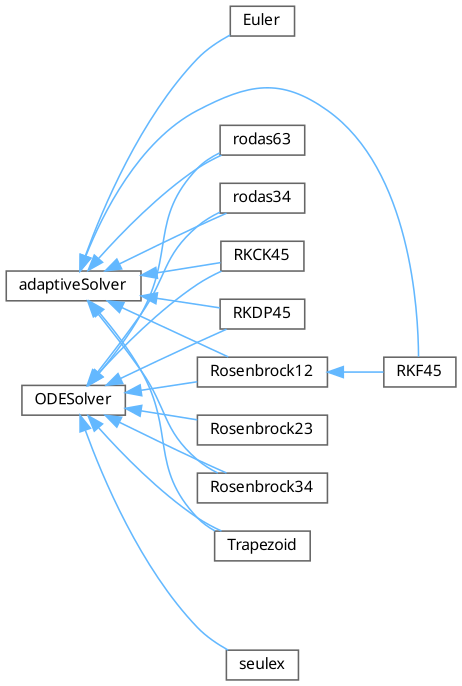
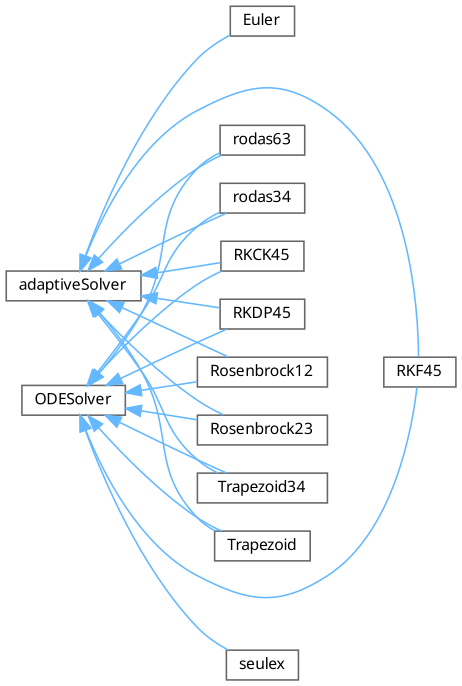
none -> (160, 372)
(363, 372) -> (277, 597)
(262, 488) -> (262, 488)
